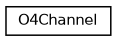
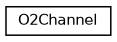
(58, 21) -> (58, 21)
